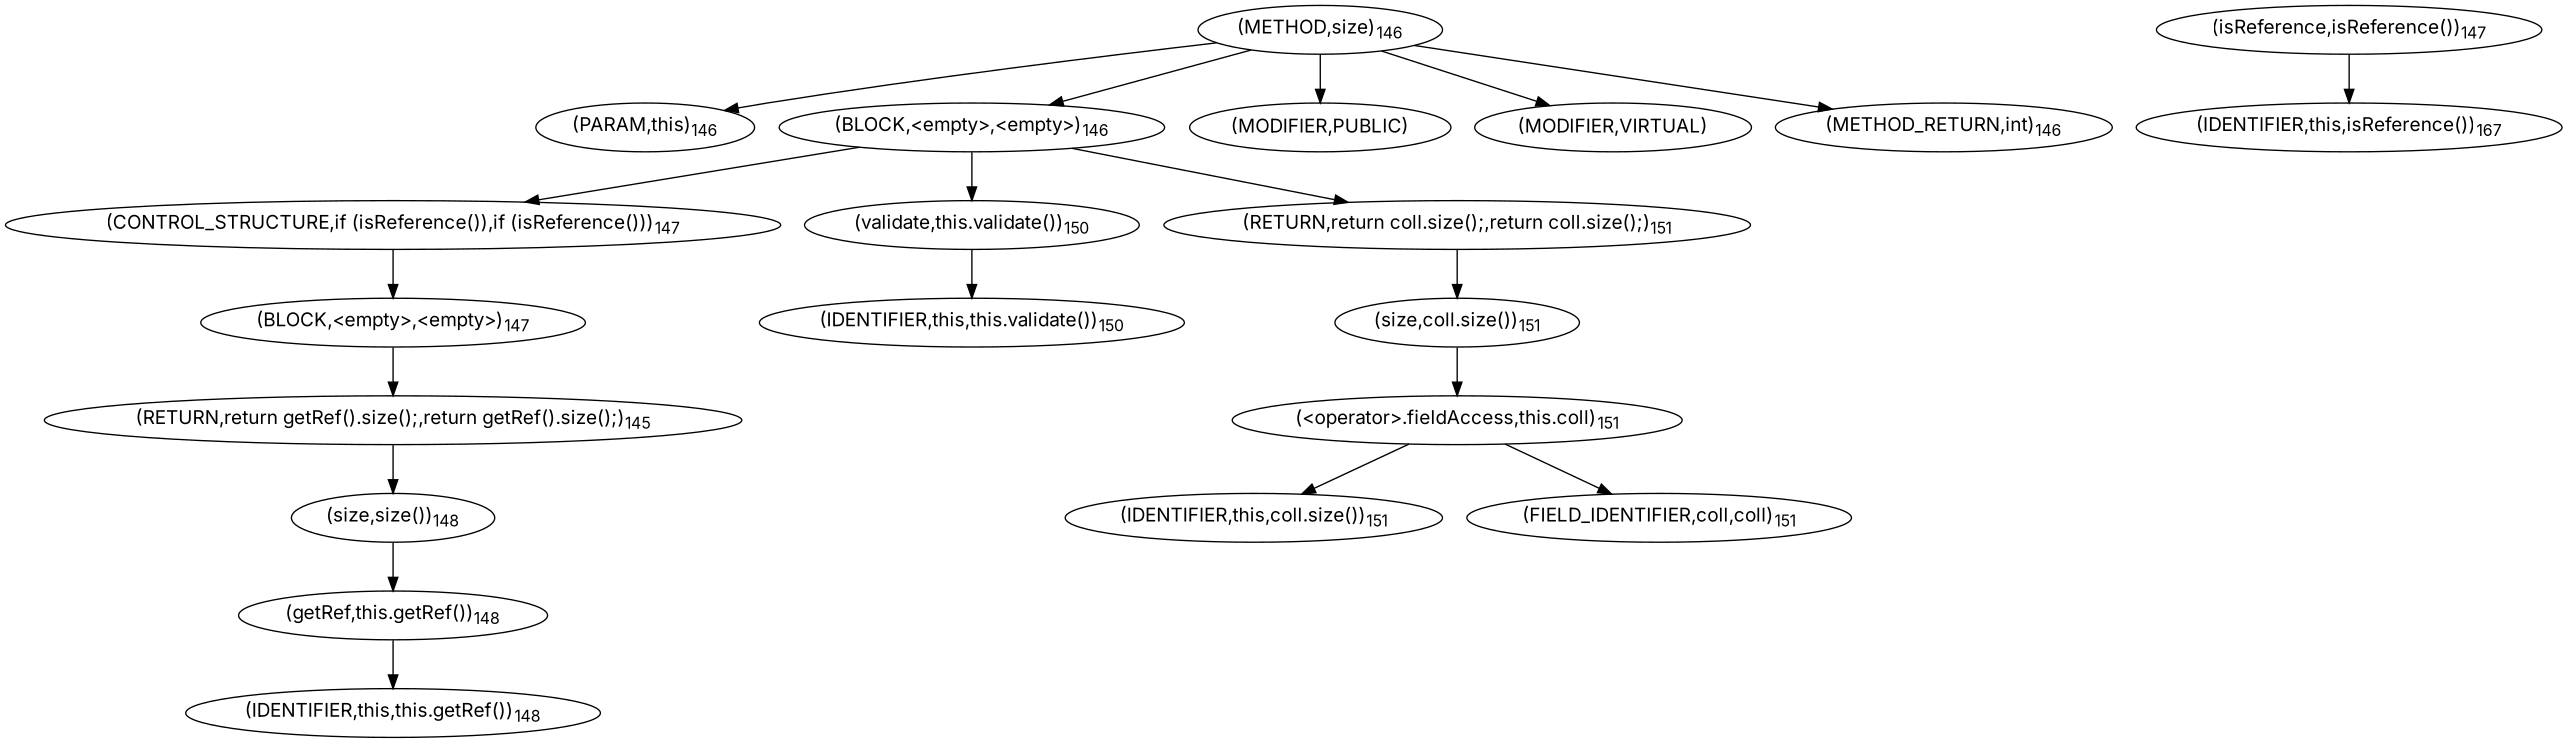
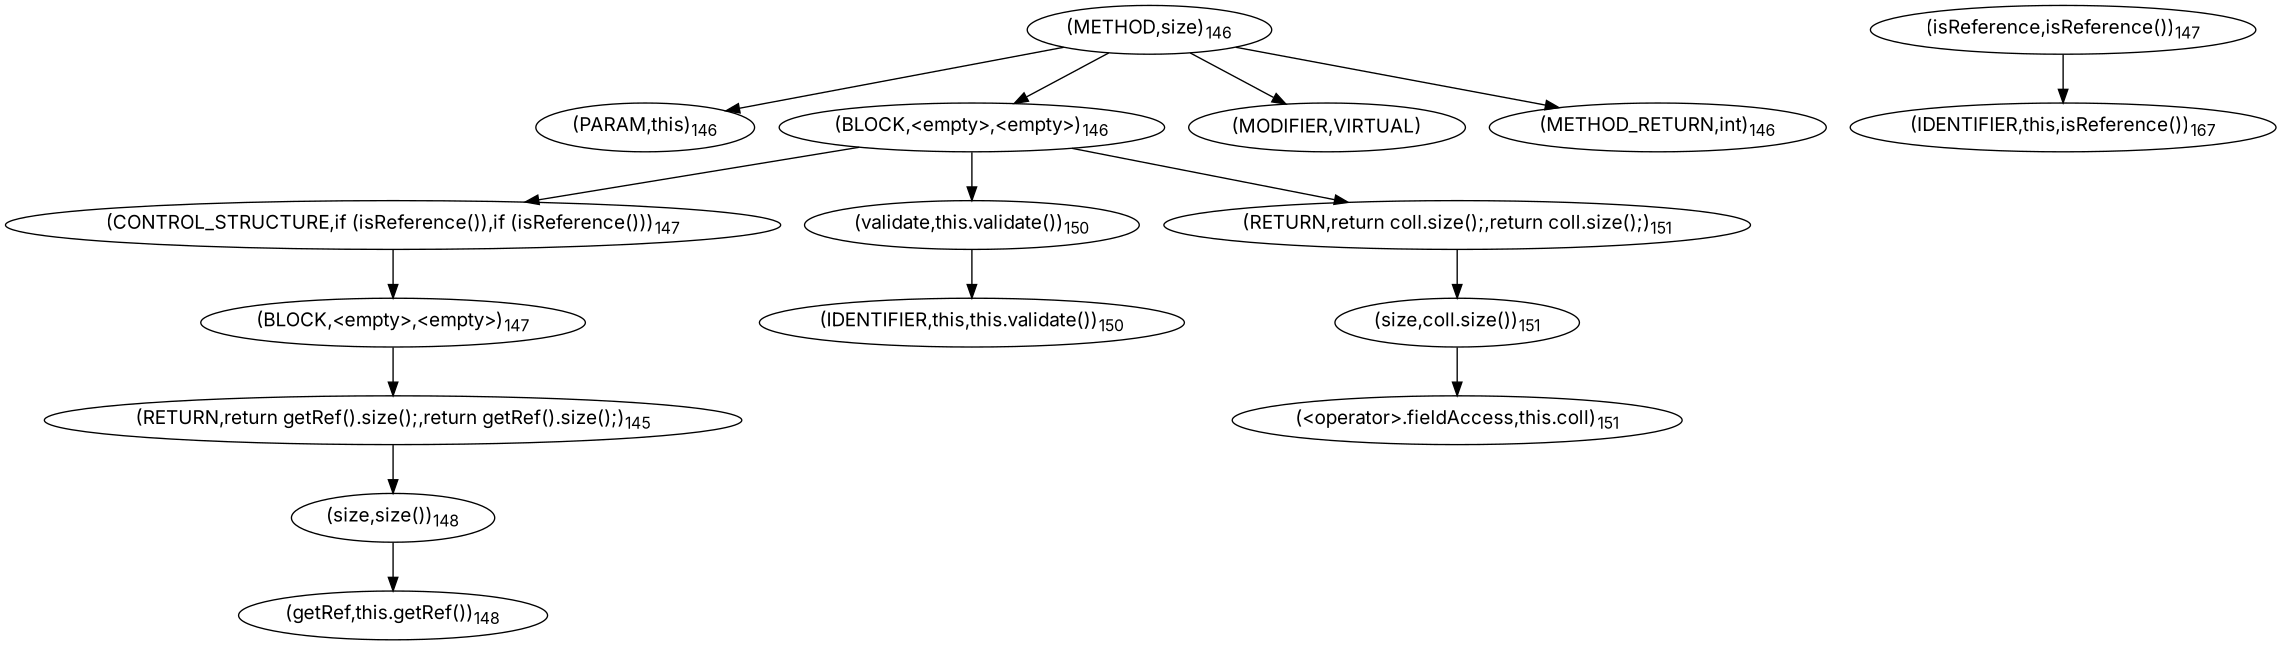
(1320, 127) -> none
(1254, 518) -> none
(1659, 518) -> none
(393, 713) -> none
